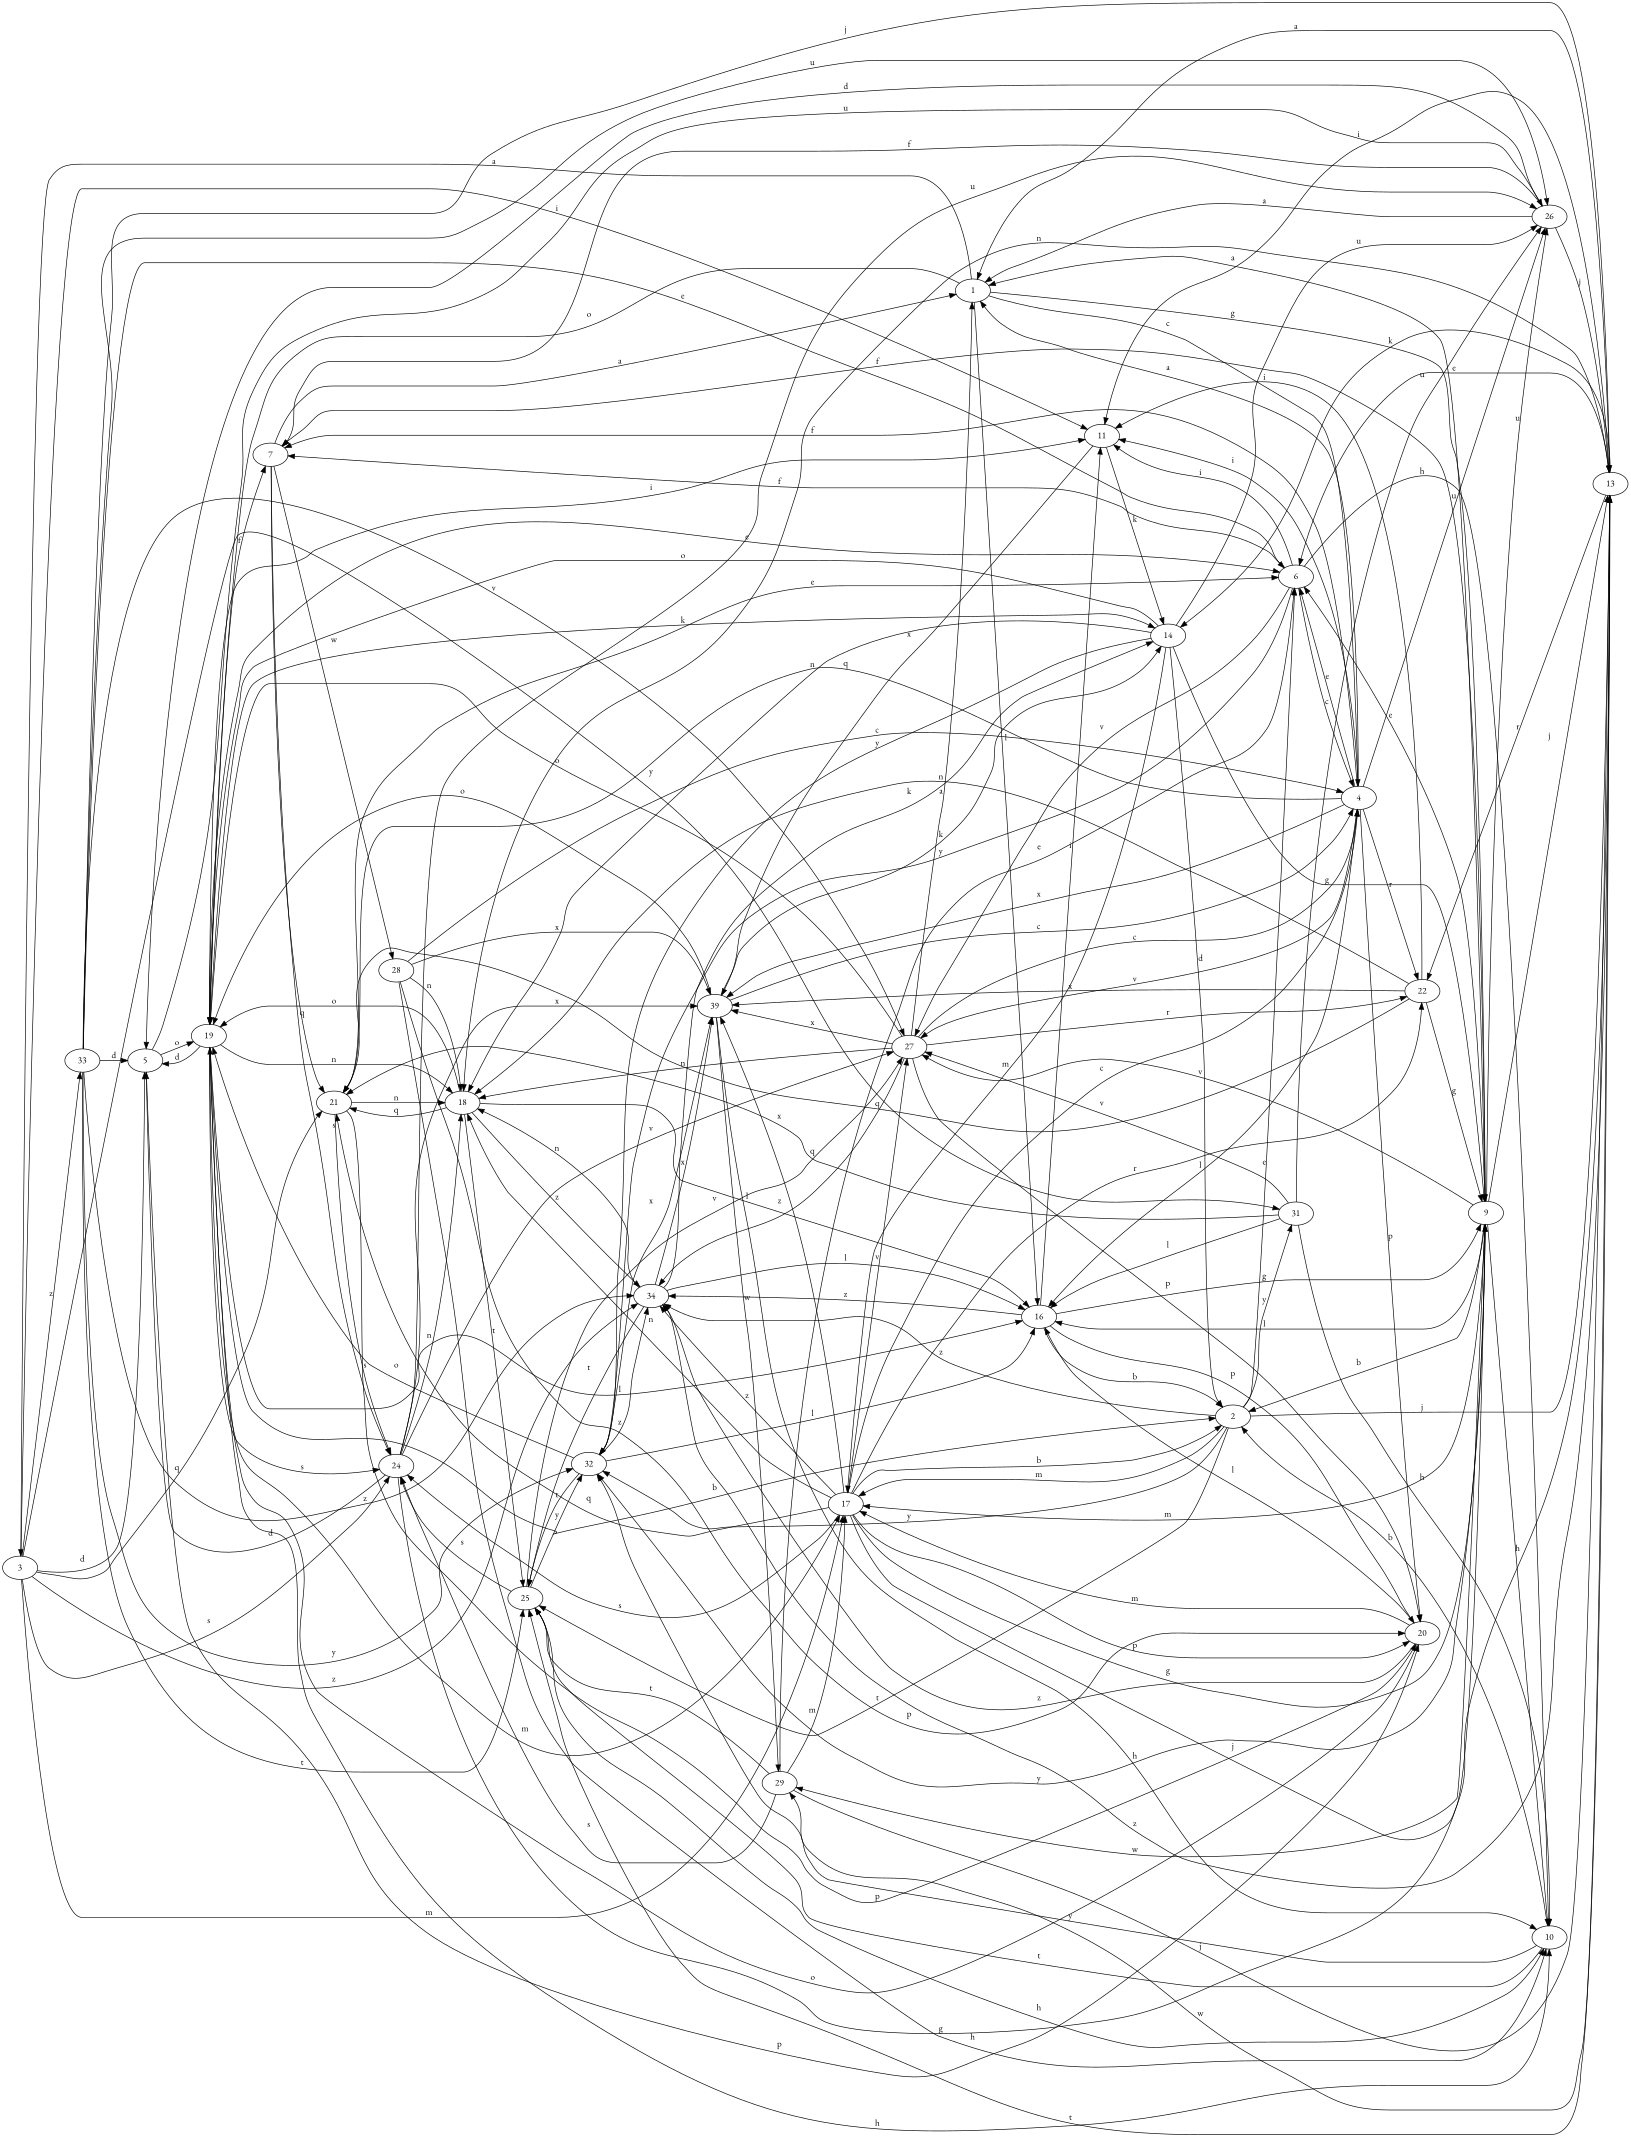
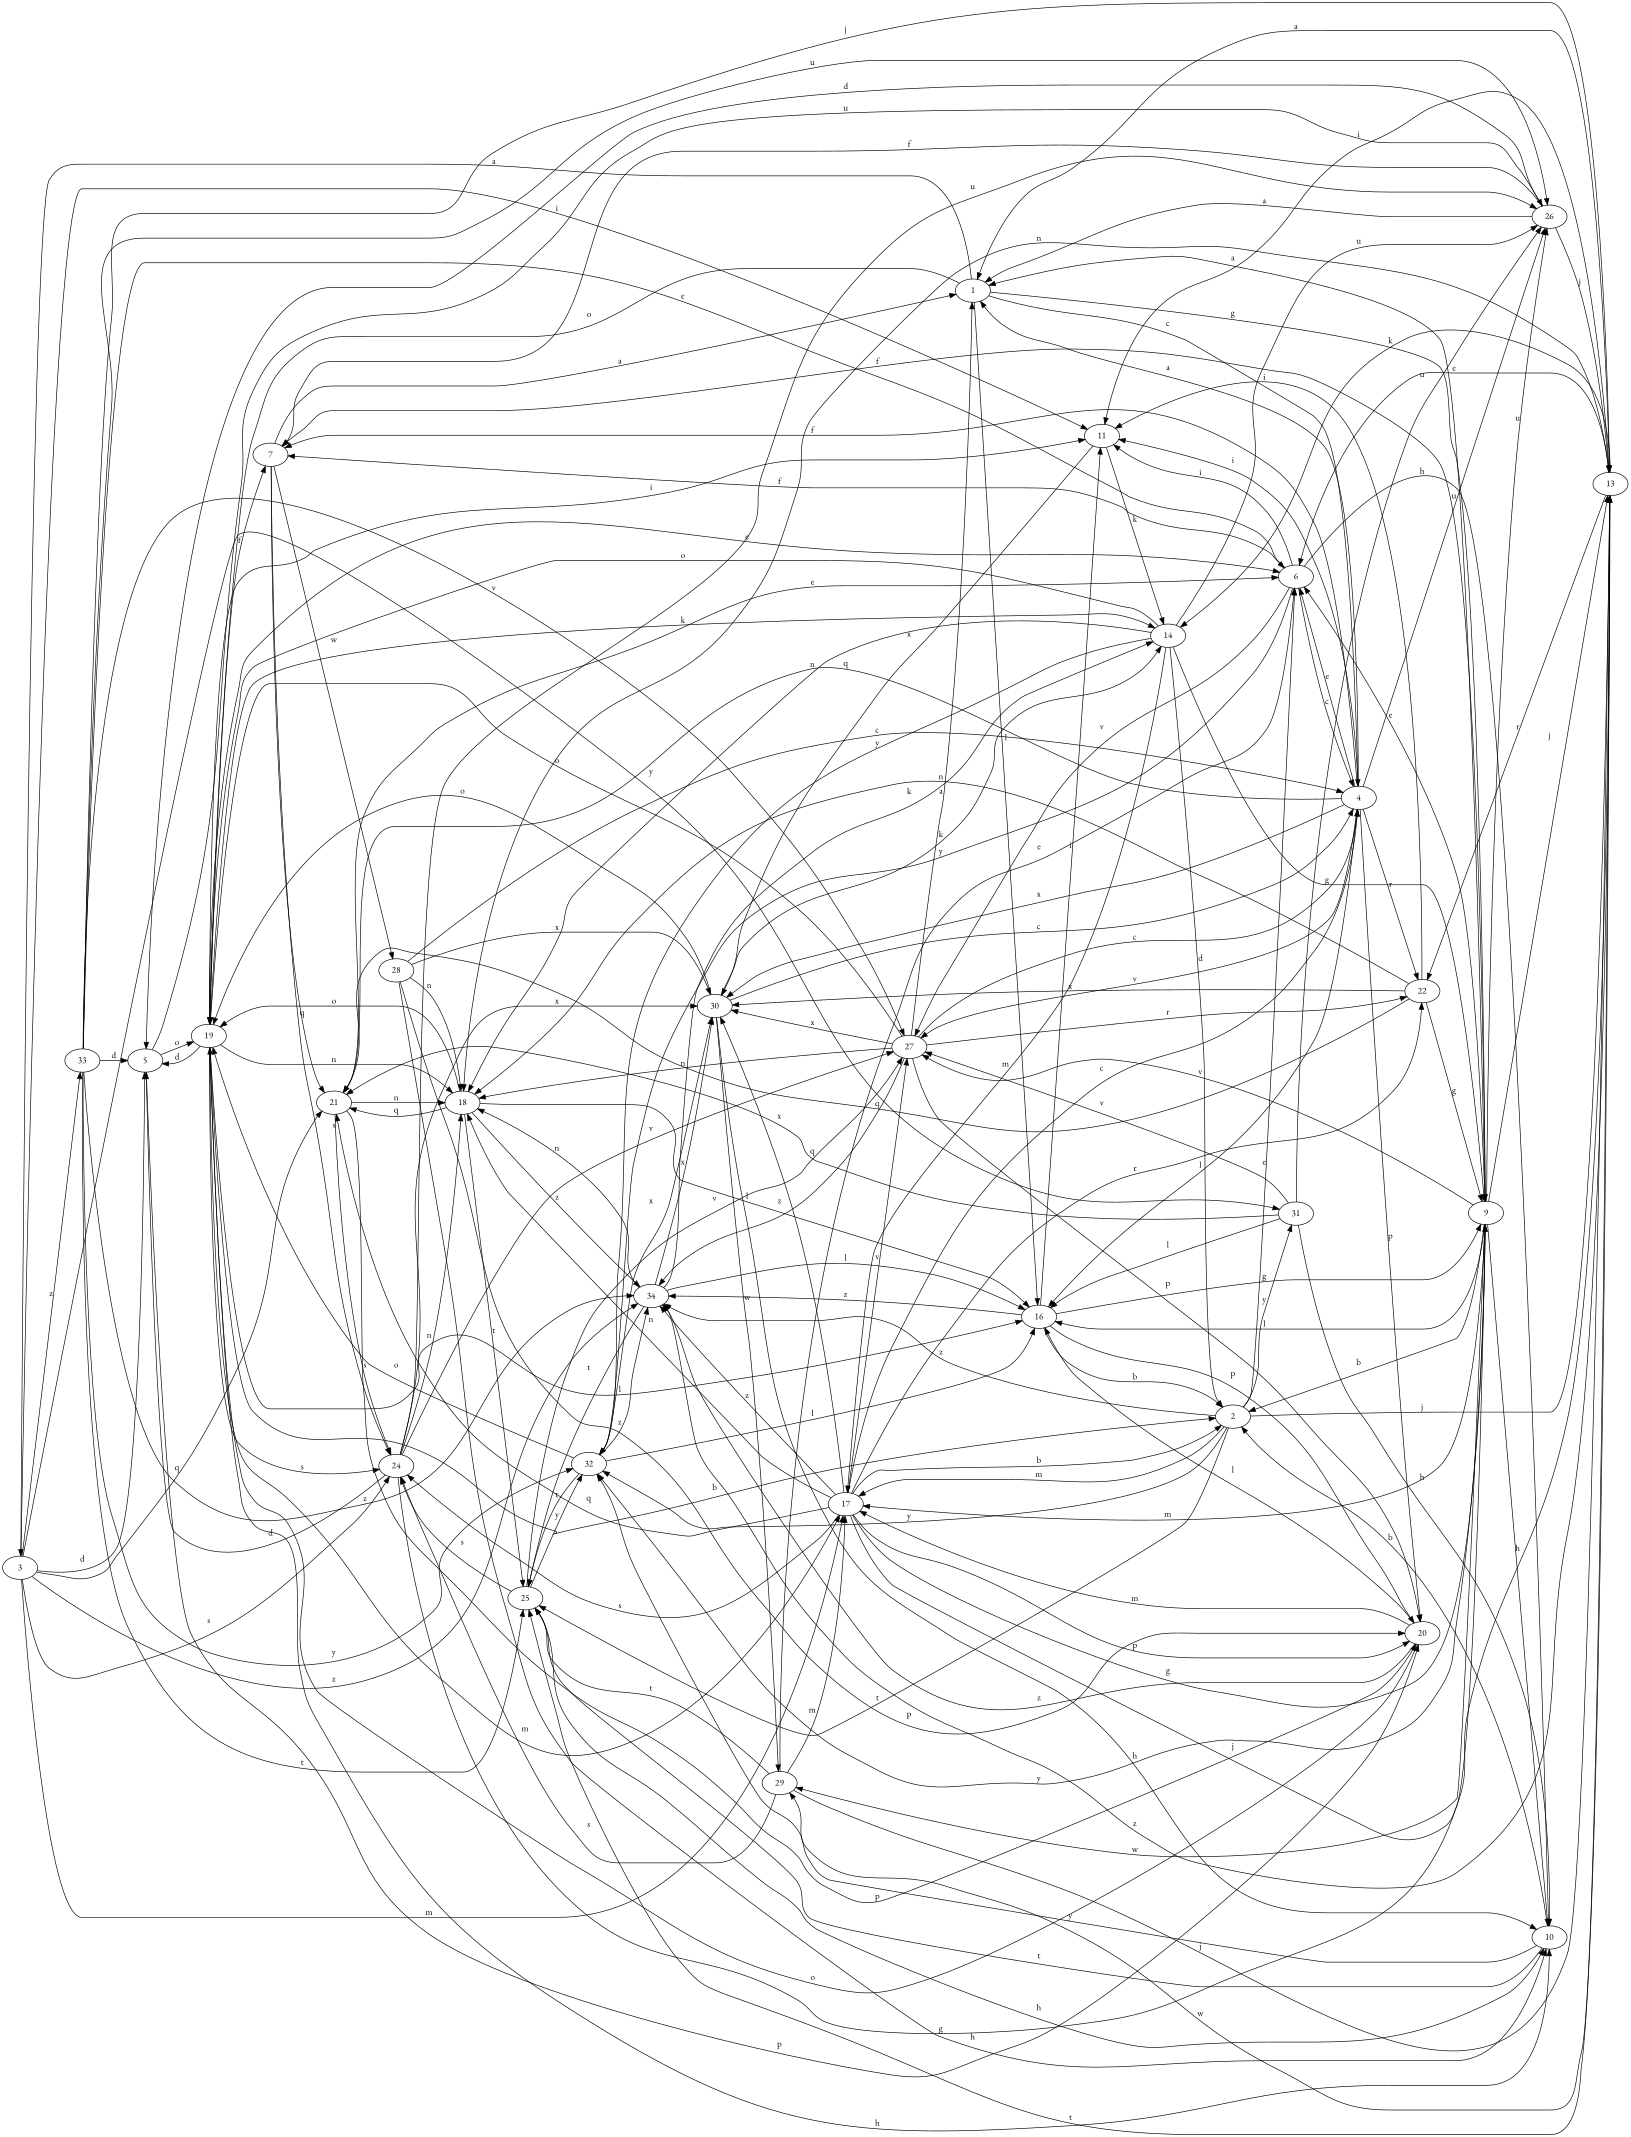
(715, 1006) -> (715, 1006)
